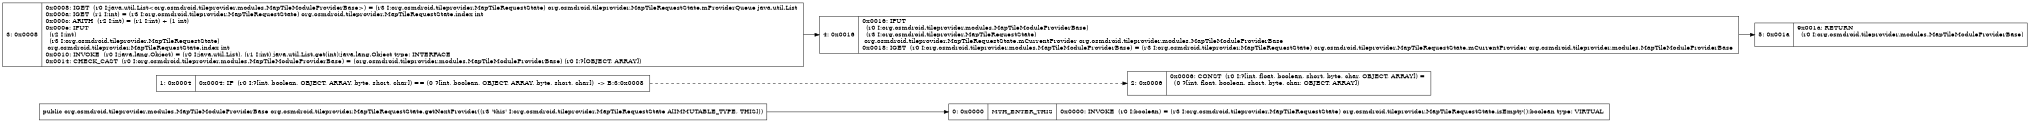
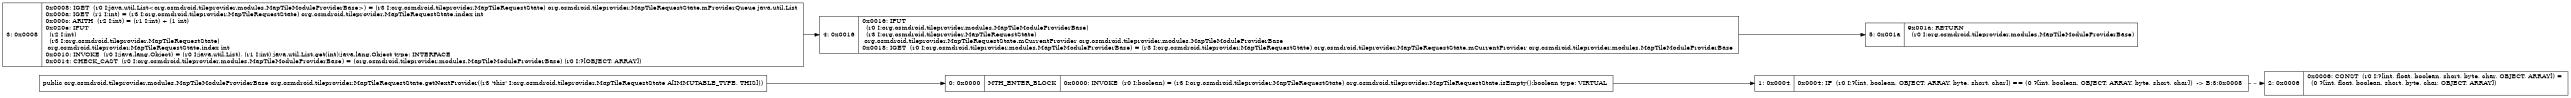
(69, 28) -> (69, 28)
none -> (1682, 83)
(1022, 112) -> (1022, 83)
